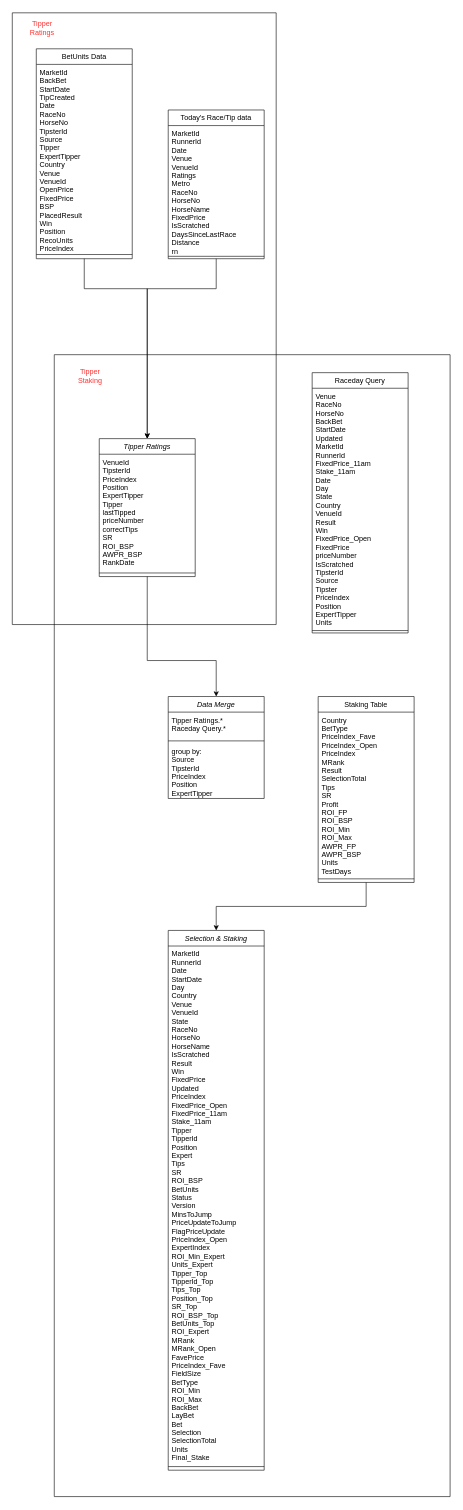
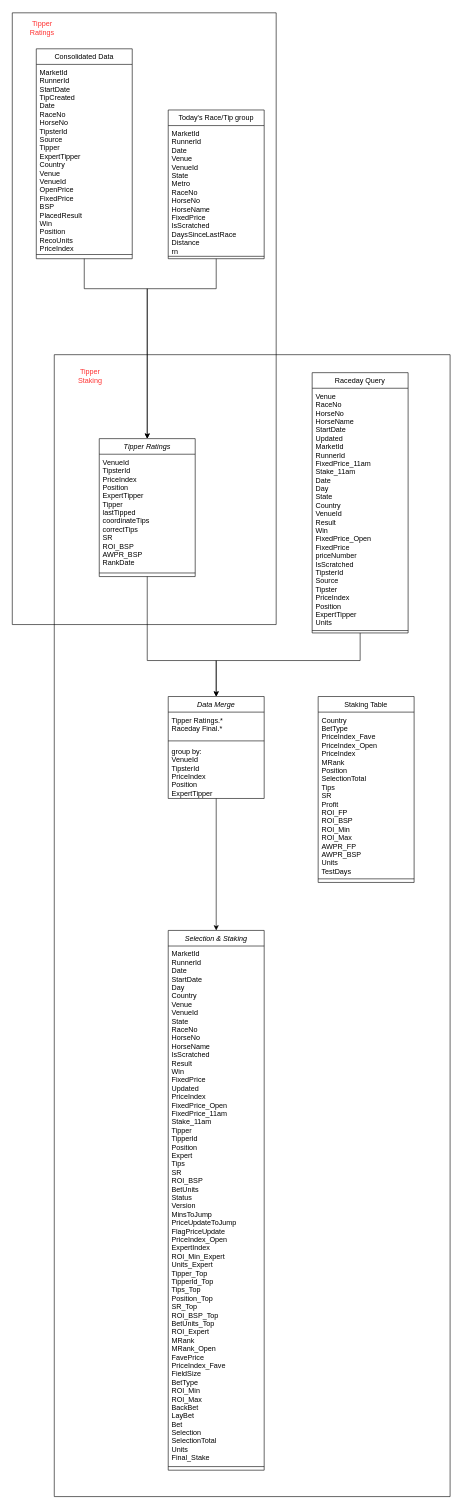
(84, 56) -> (84, 56)
(56, 72) -> (56, 72)
(216, 118) -> (216, 118)
(188, 133) -> (188, 133)
(326, 396) -> (326, 396)
(117, 462) -> (117, 462)
none -> (302, 660)
(200, 720) -> (200, 720)
(336, 720) -> (336, 720)
(188, 751) -> (188, 751)
none -> (216, 852)
(303, 906) -> none
